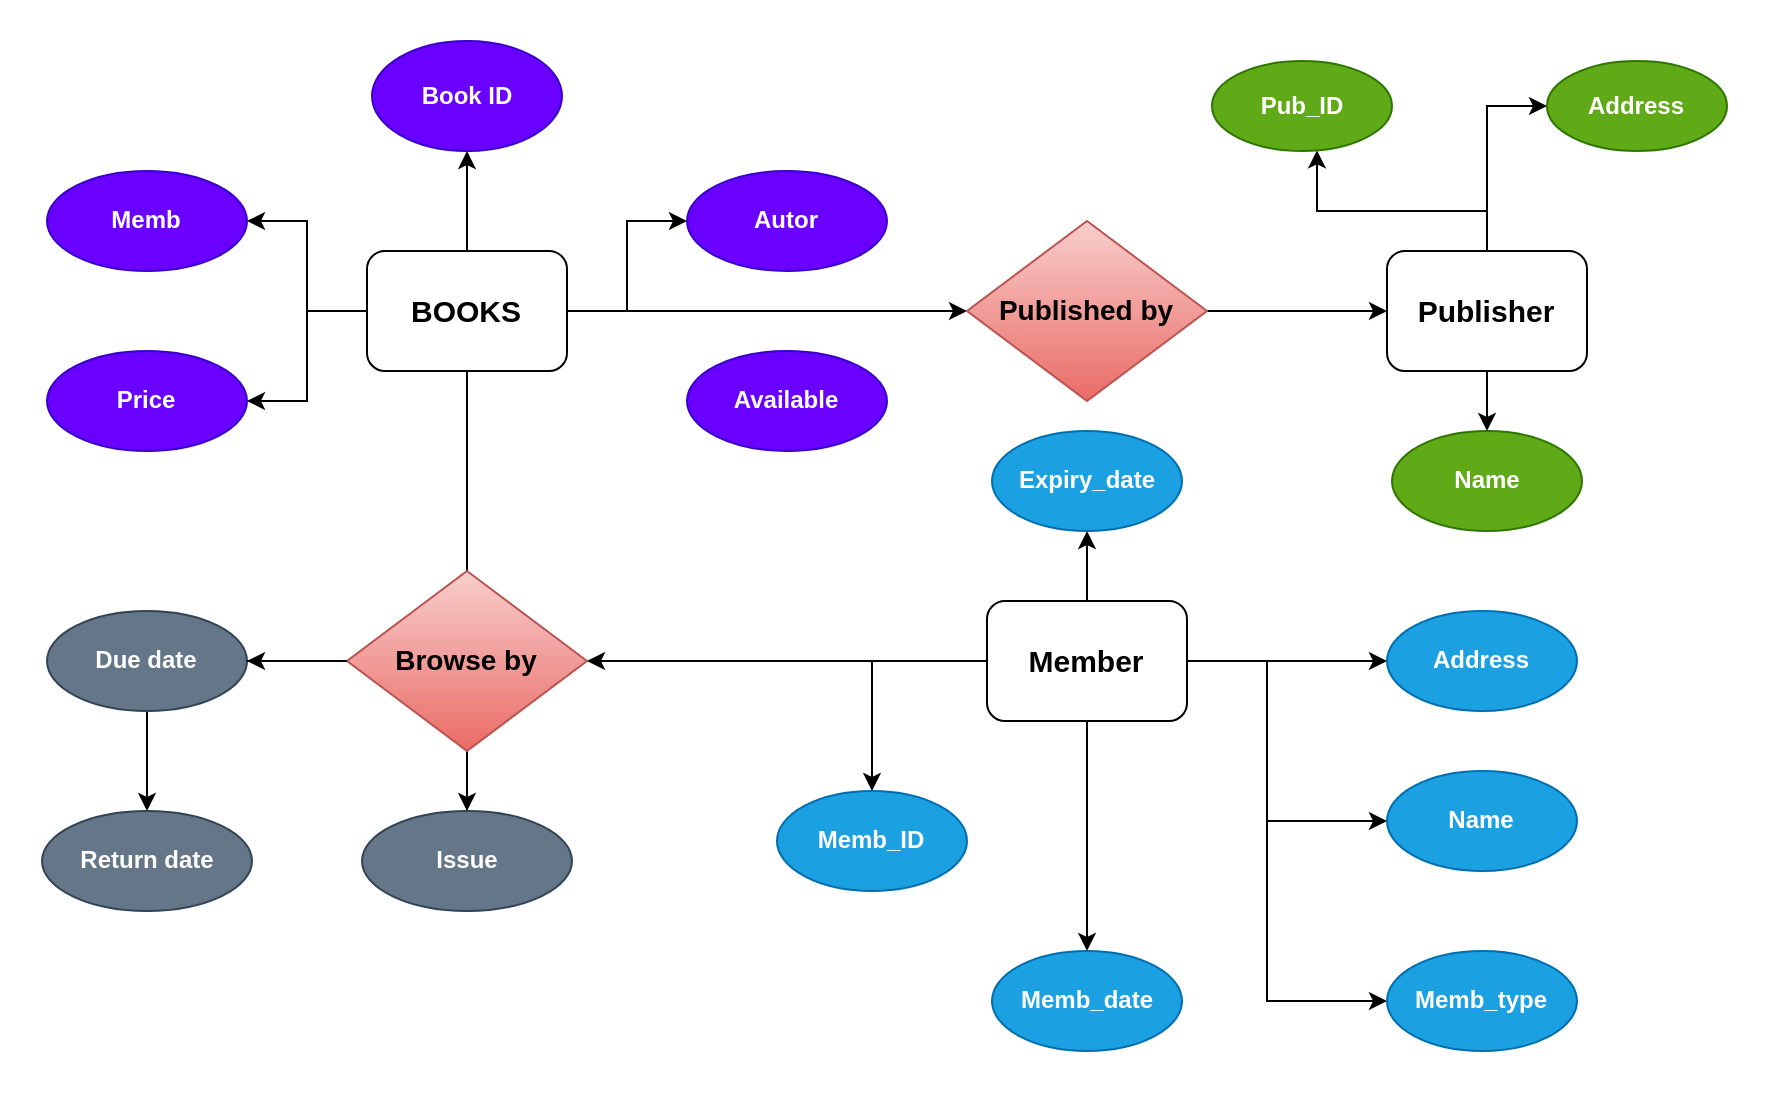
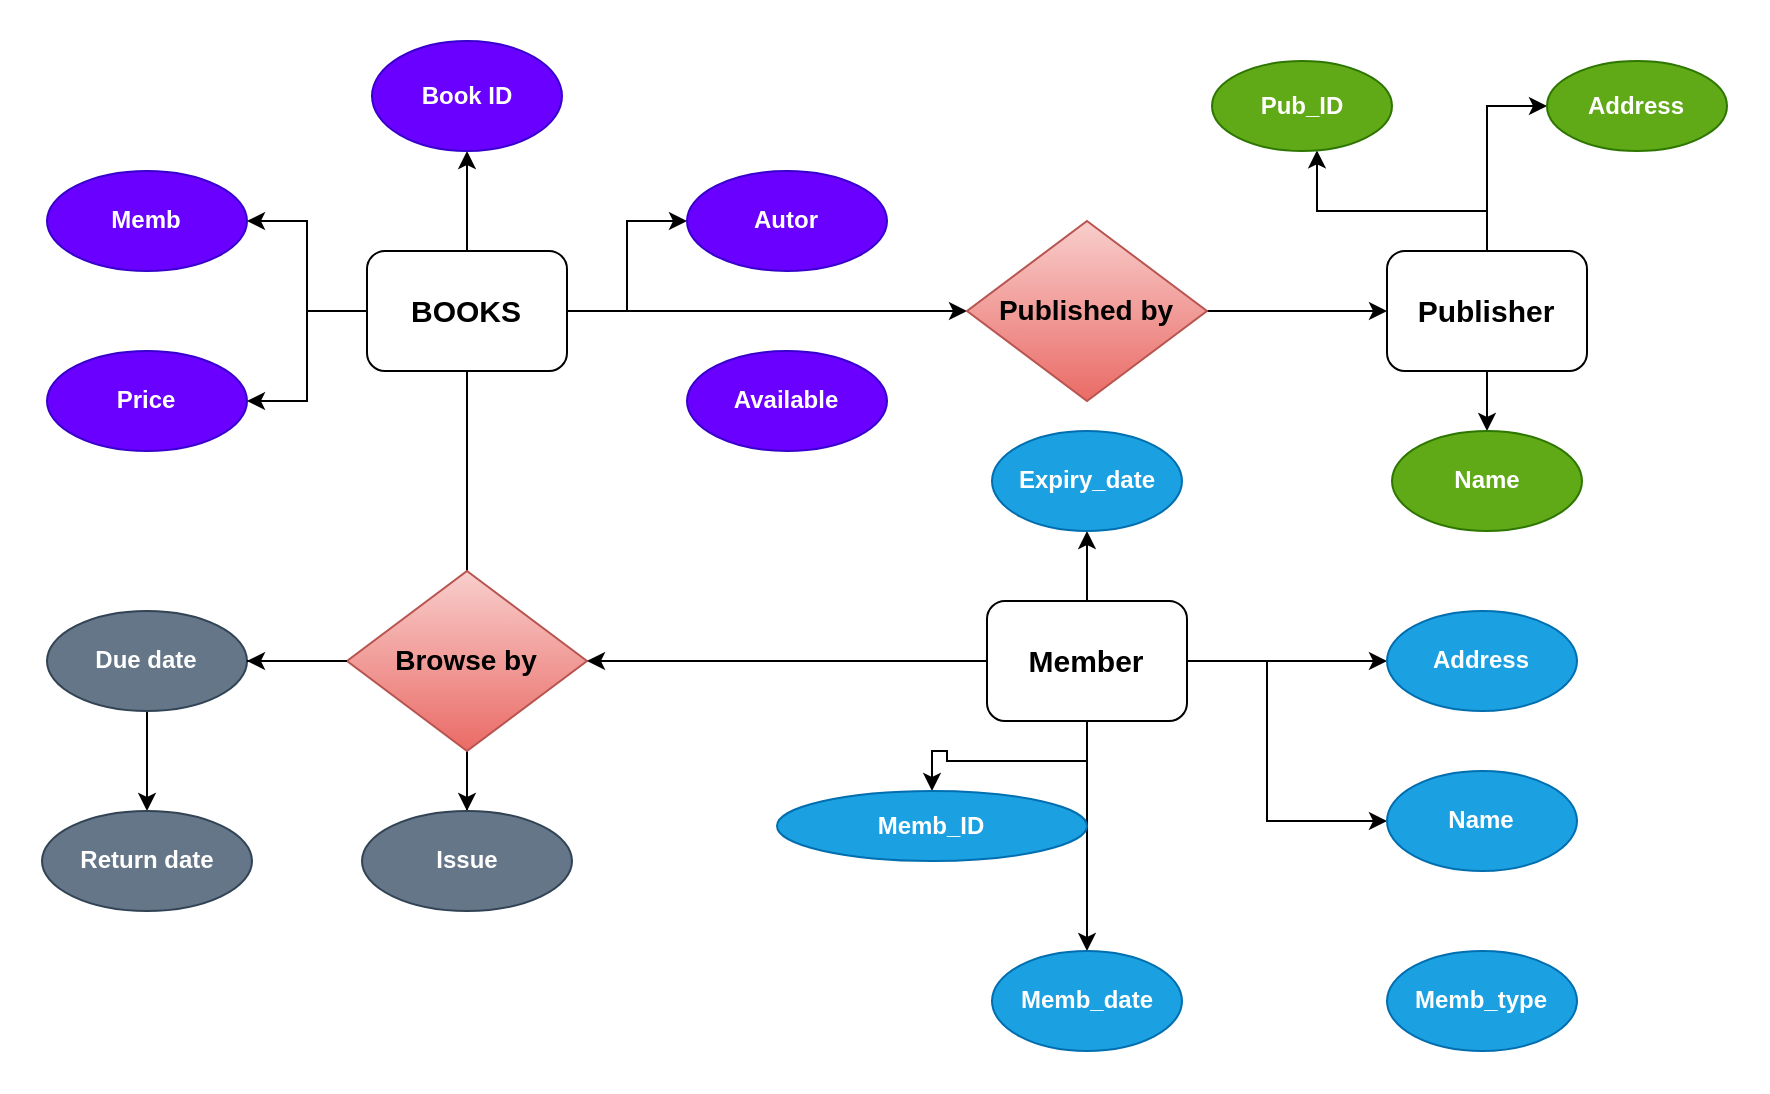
(872, 841) -> (932, 826)
(1267, 966) -> none
